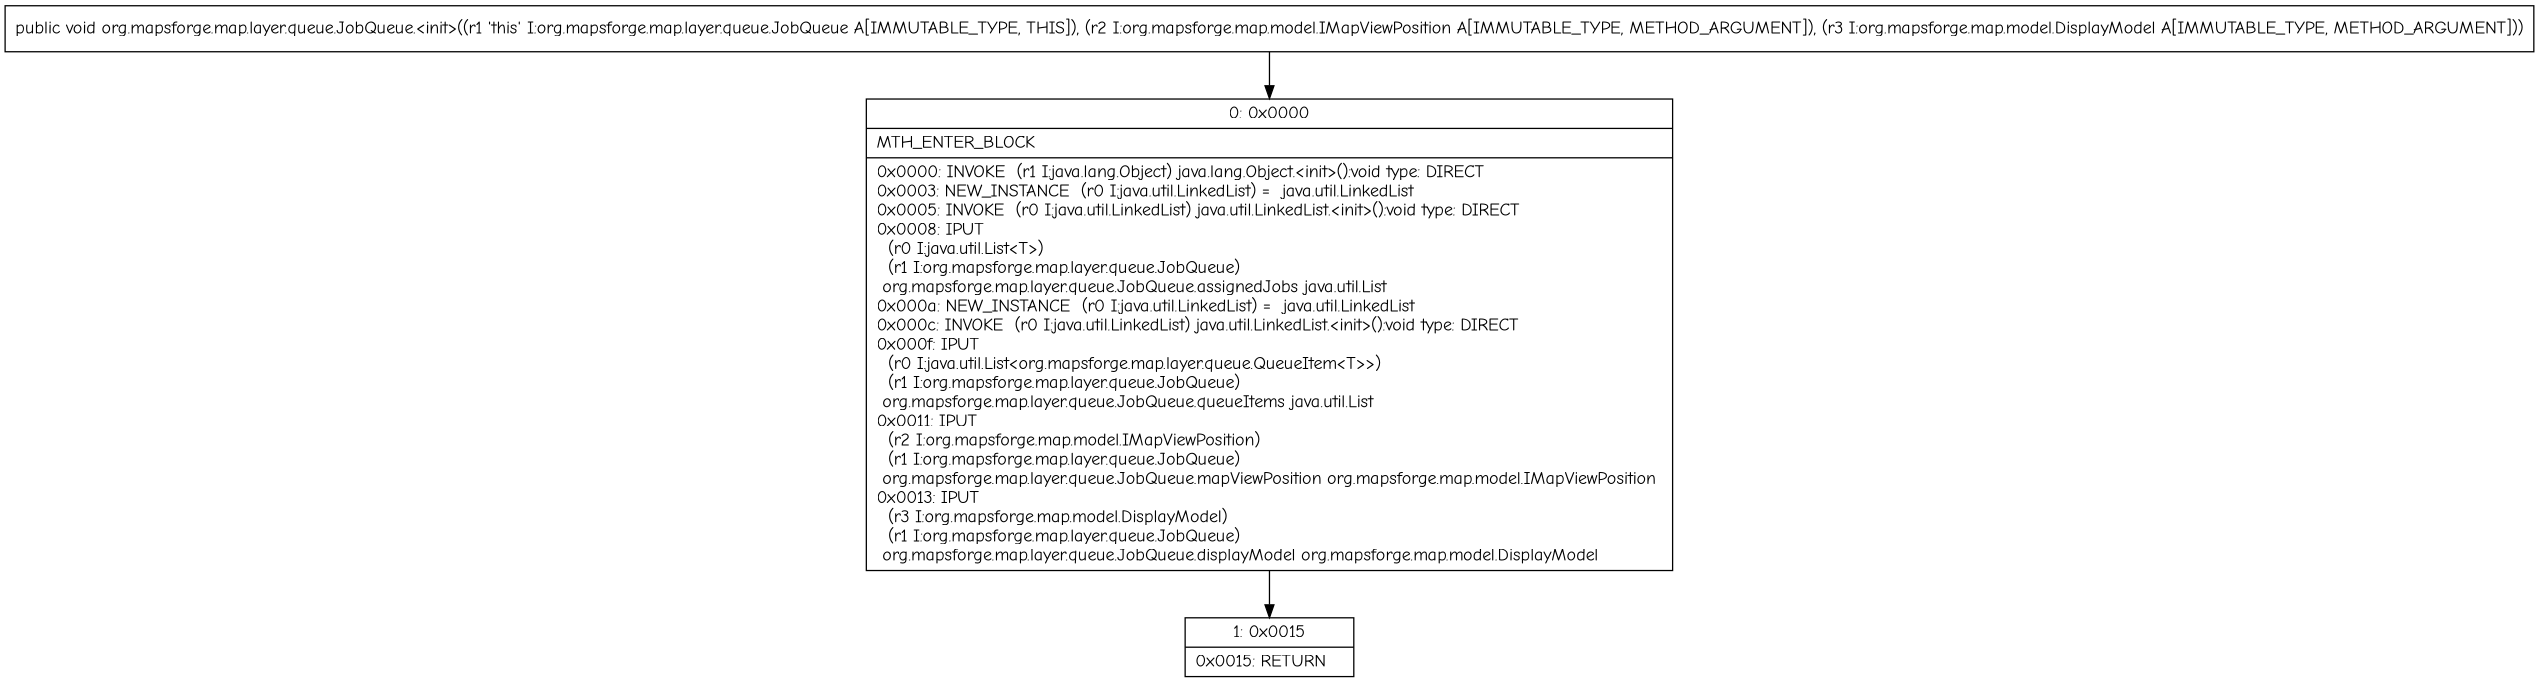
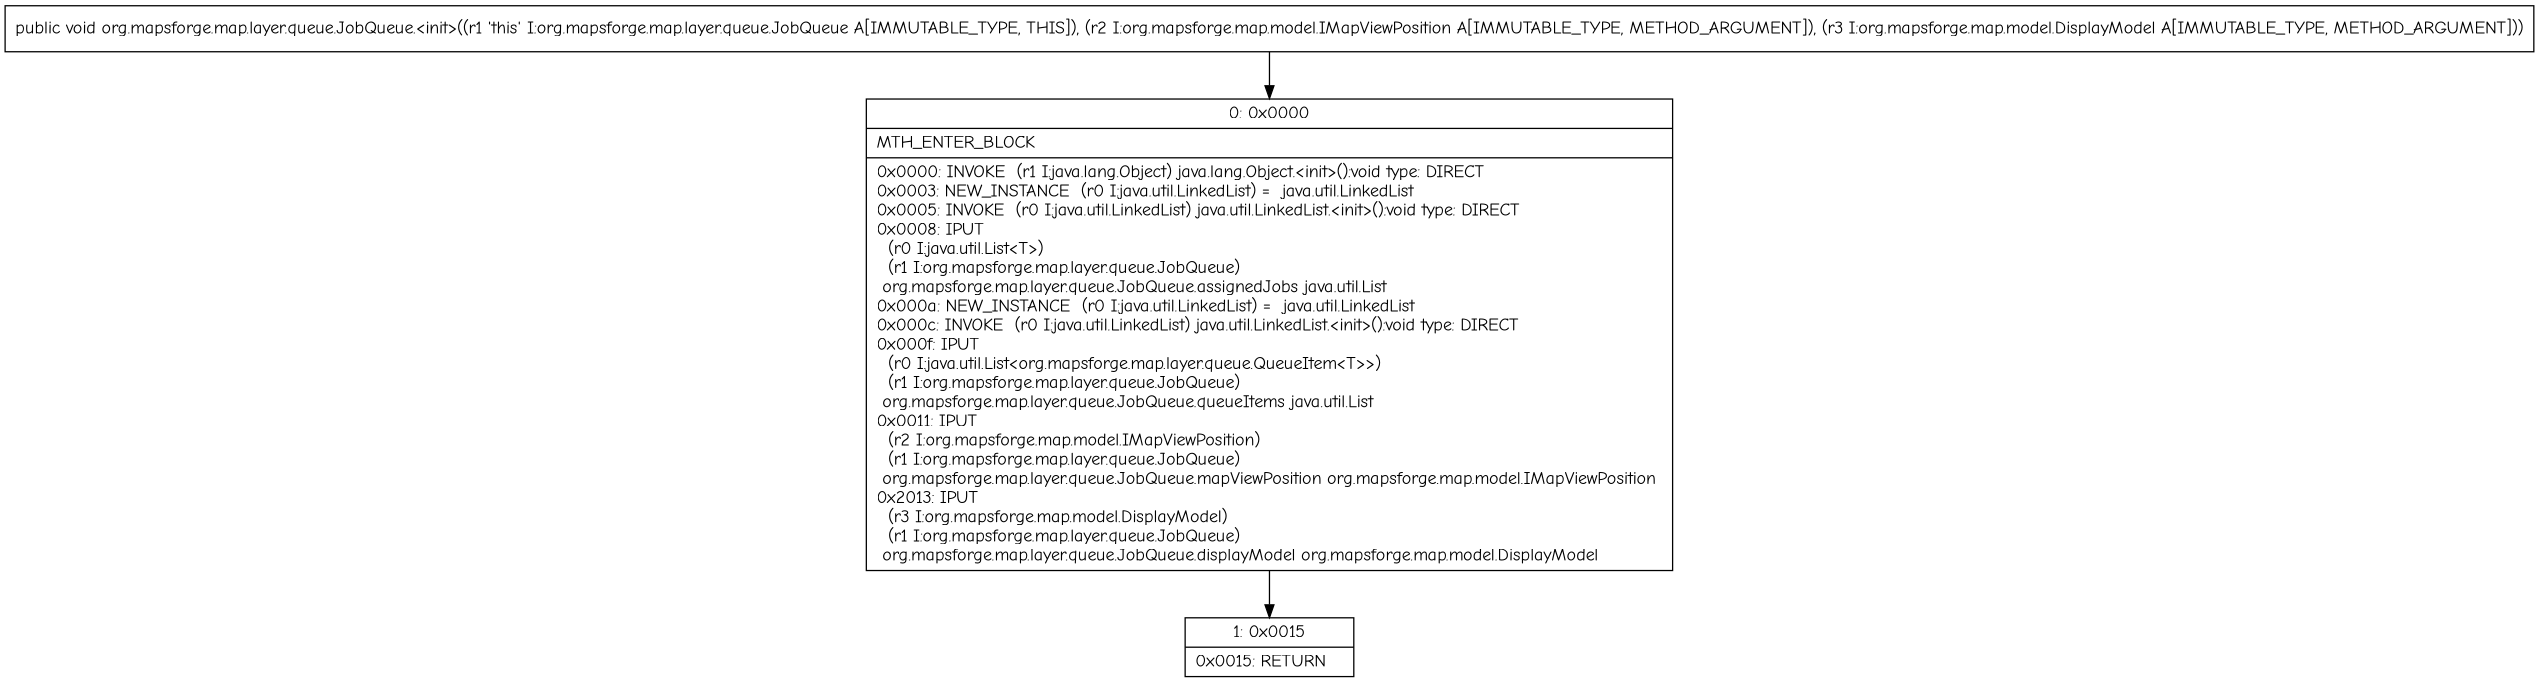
(934, 498) -> (933, 498)
